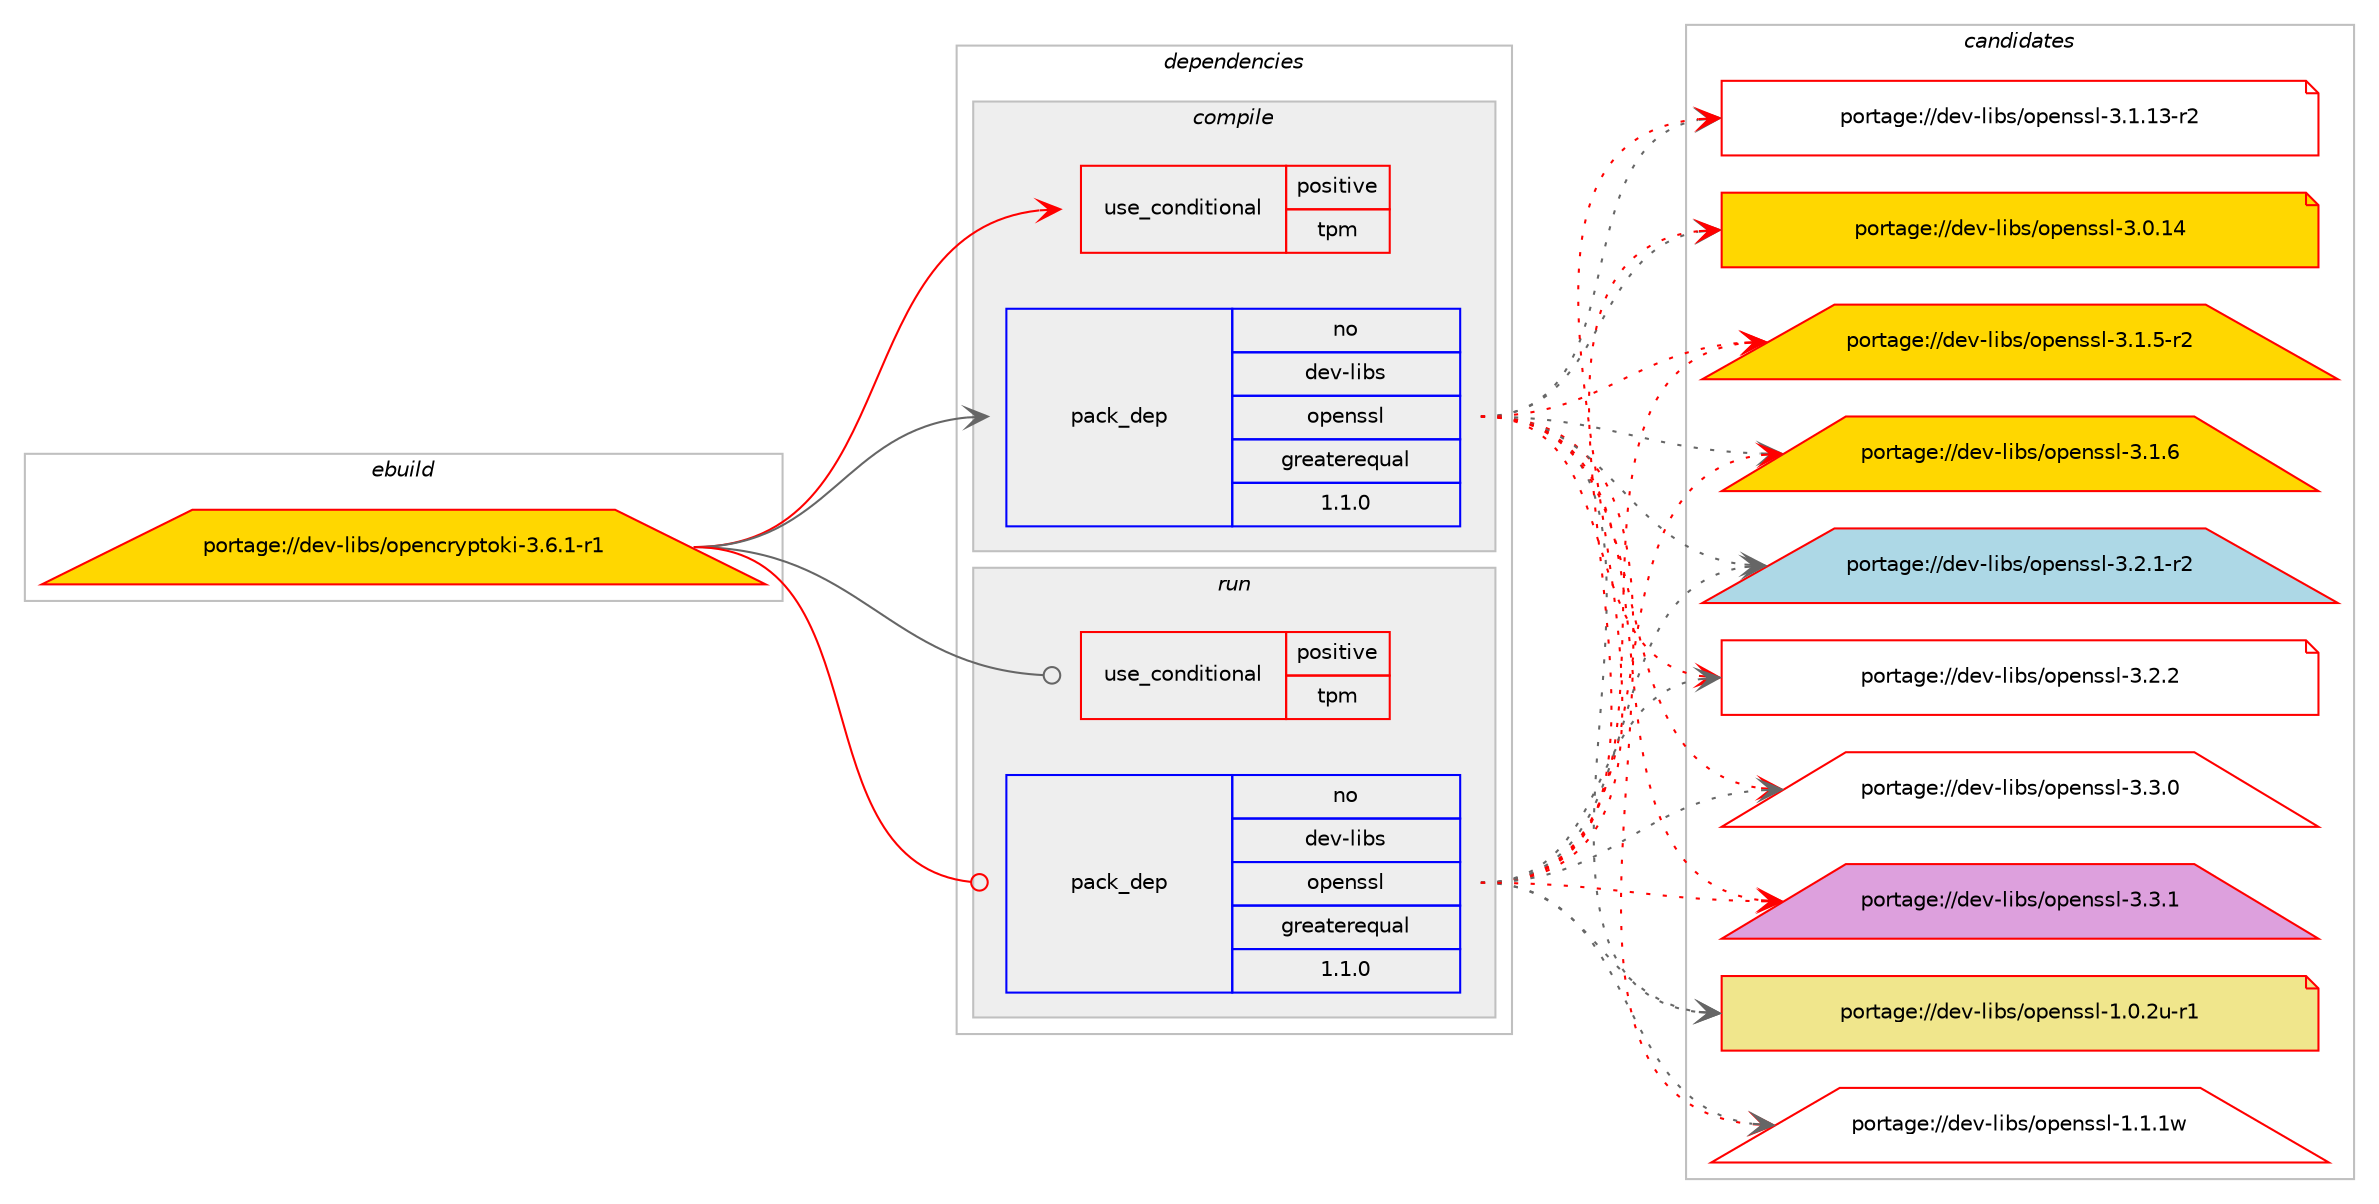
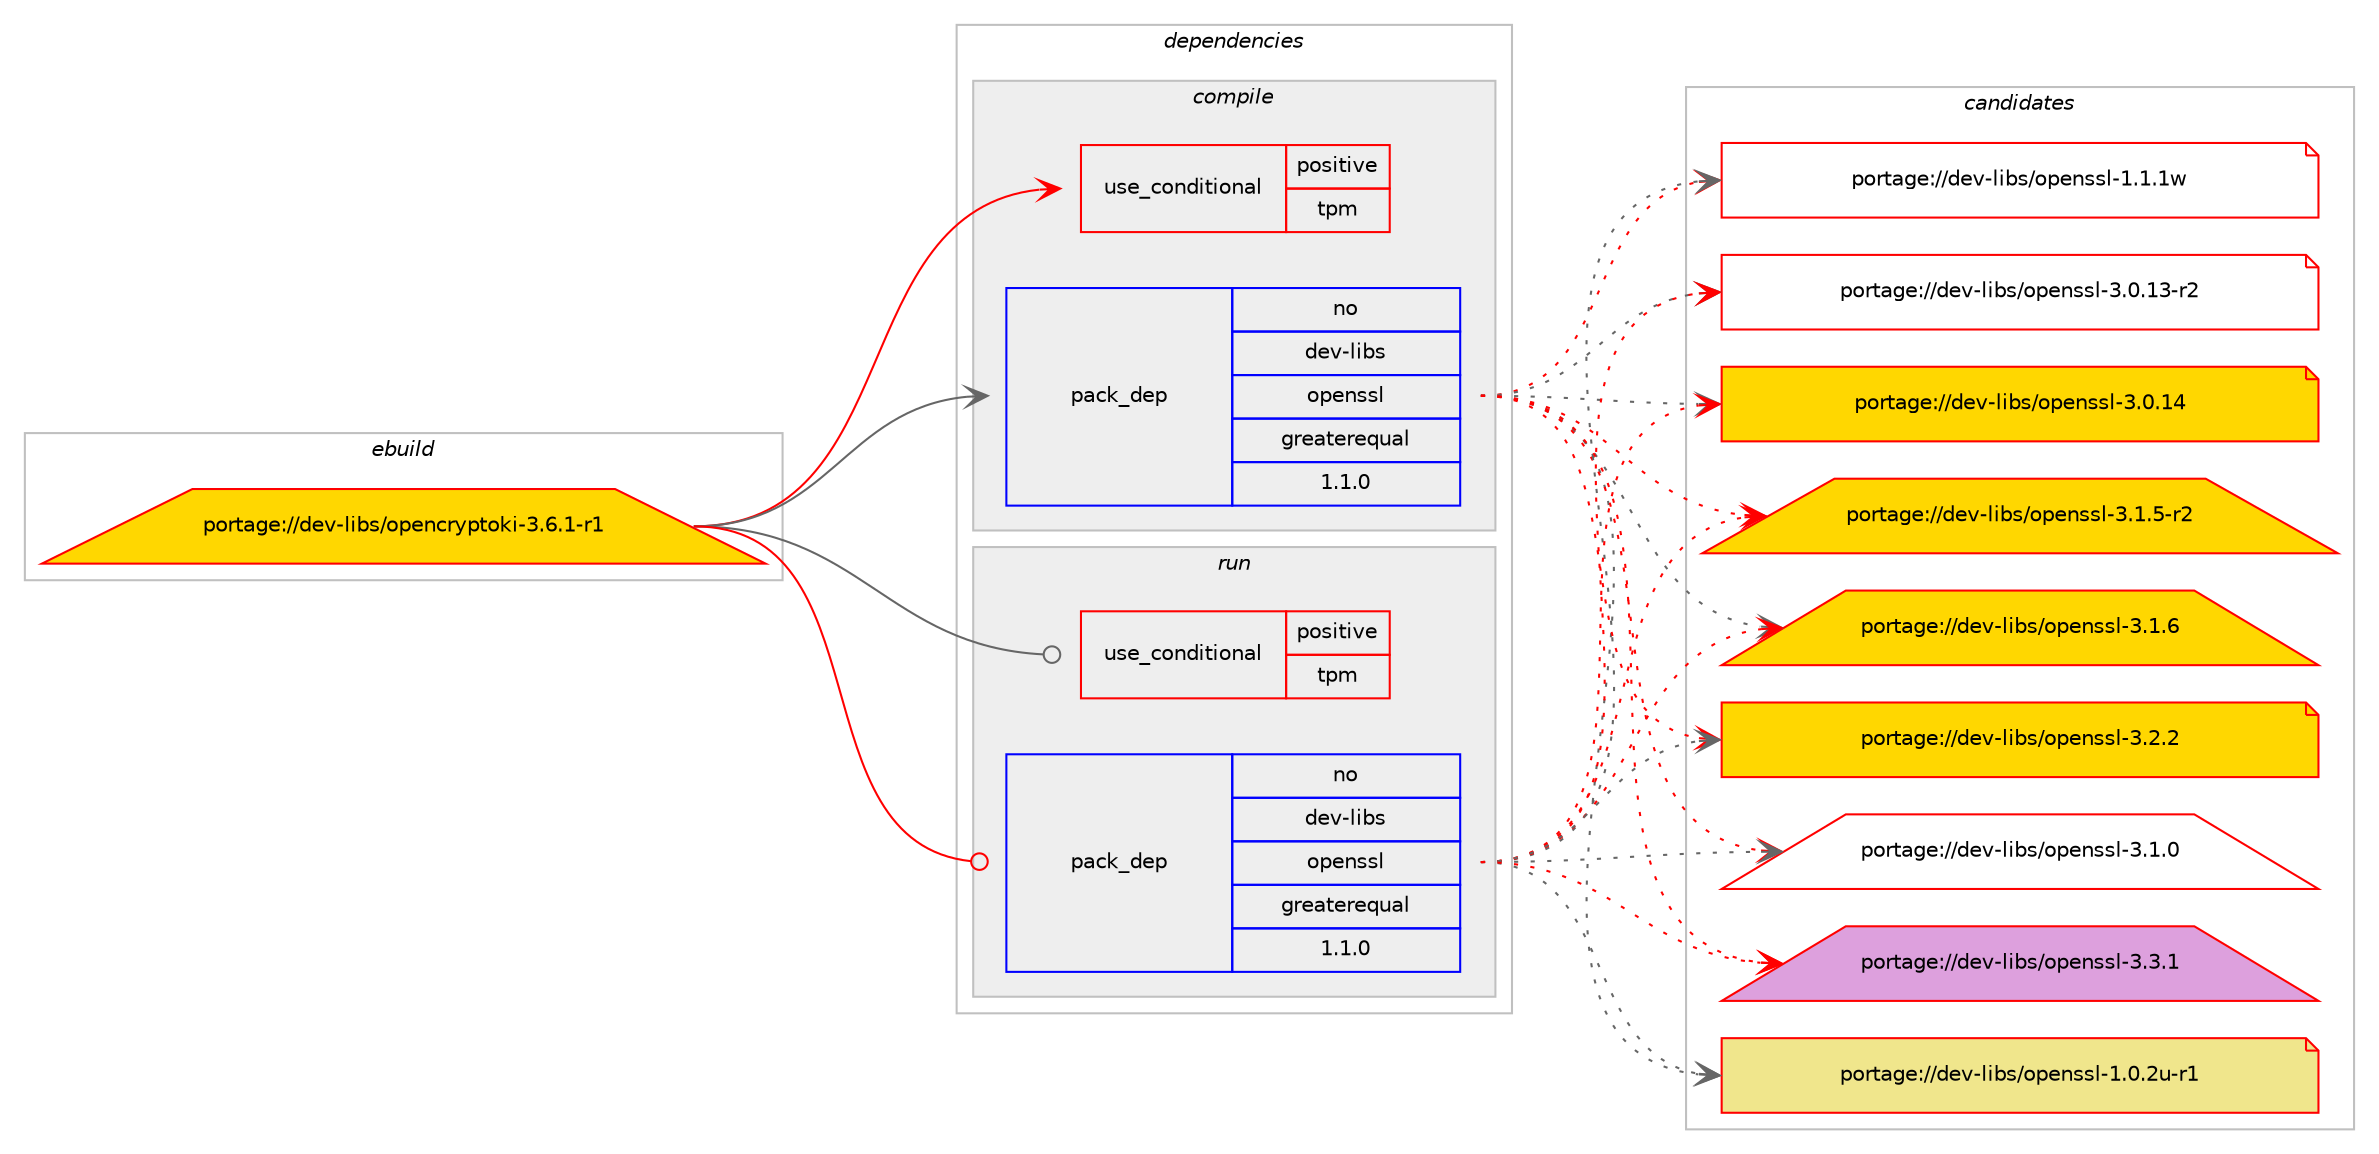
(2020, 118) -> (2020, 292)
(2020, 566) -> none
(2020, 678) -> (2020, 740)
(2020, 790) -> (2020, 852)
(2020, 1125) -> (2020, 180)
